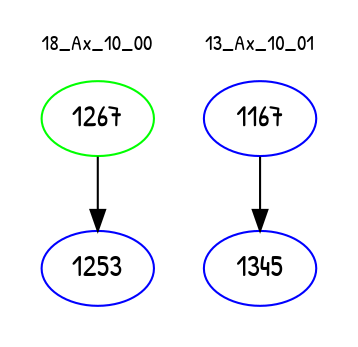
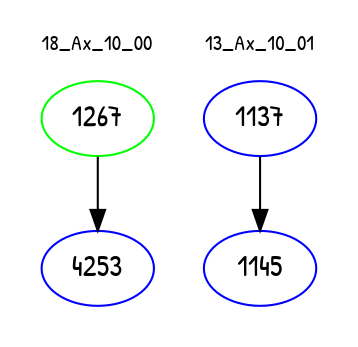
(260, 119) -> (260, 119)
(98, 268) -> (98, 268)
(260, 268) -> (260, 268)
